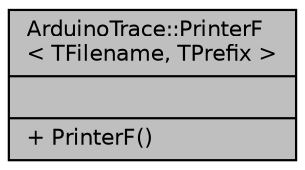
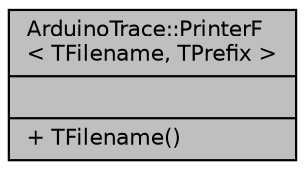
(91, 138) -> (104, 138)
